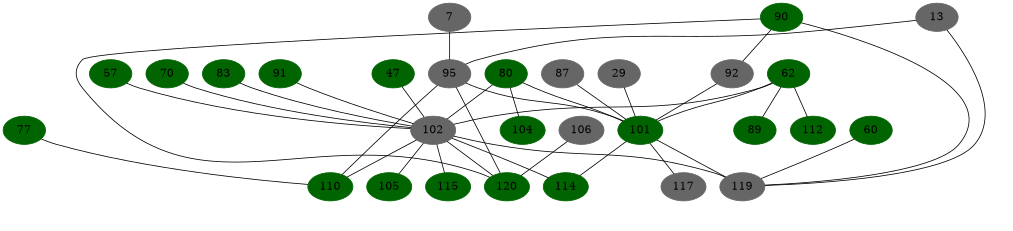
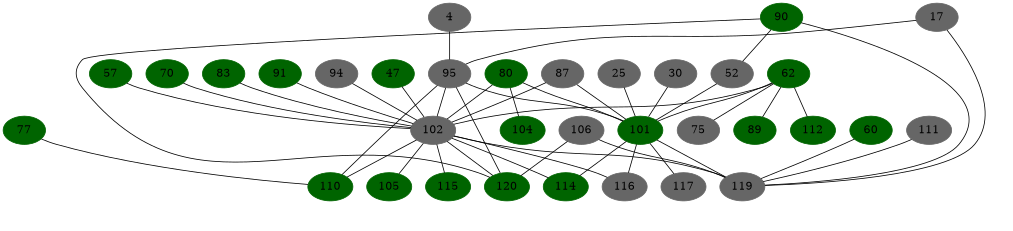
(450, 17) -> (450, 17)
(937, 17) -> (937, 17)
none -> (337, 74)
(619, 74) -> (619, 74)
none -> (676, 74)
(732, 74) -> (732, 74)
none -> (441, 102)
none -> (499, 103)
none -> (698, 130)
none -> (929, 130)
none -> (662, 159)
none -> (625, 187)
